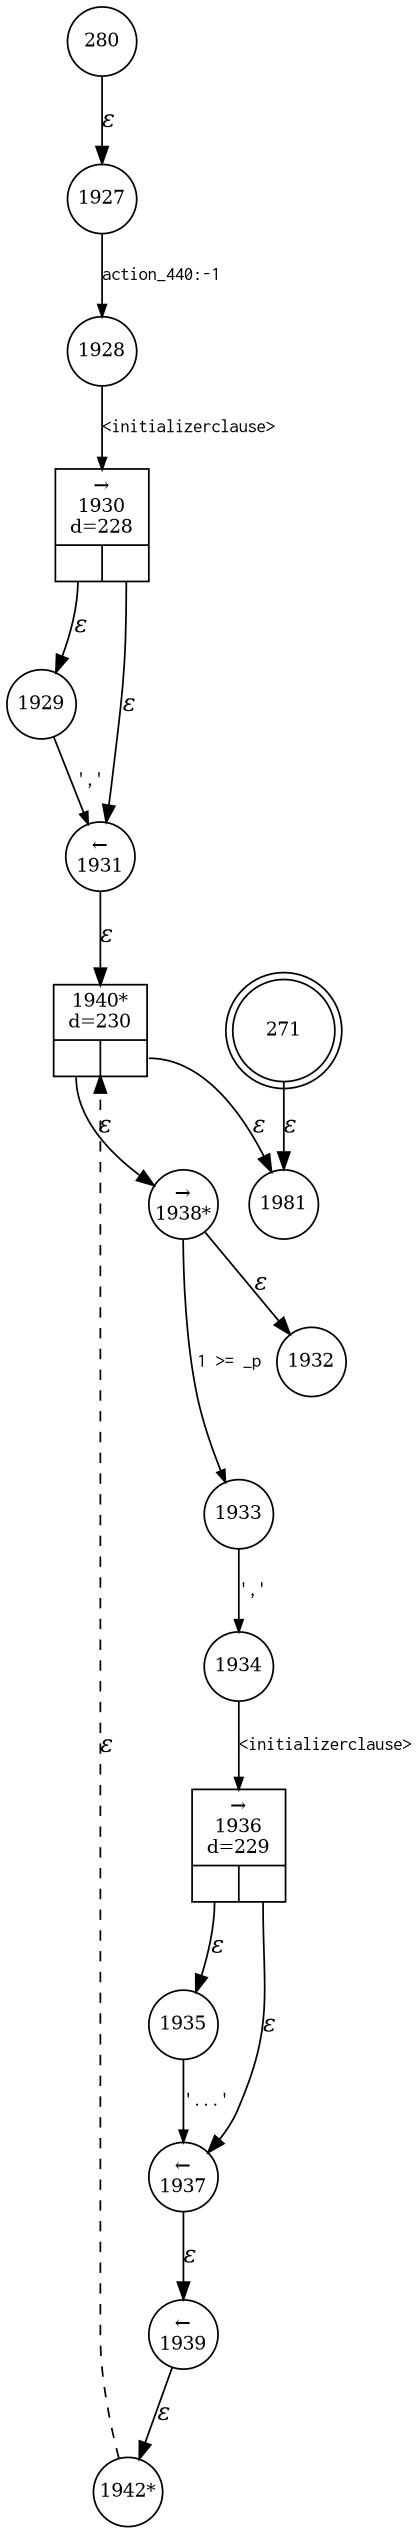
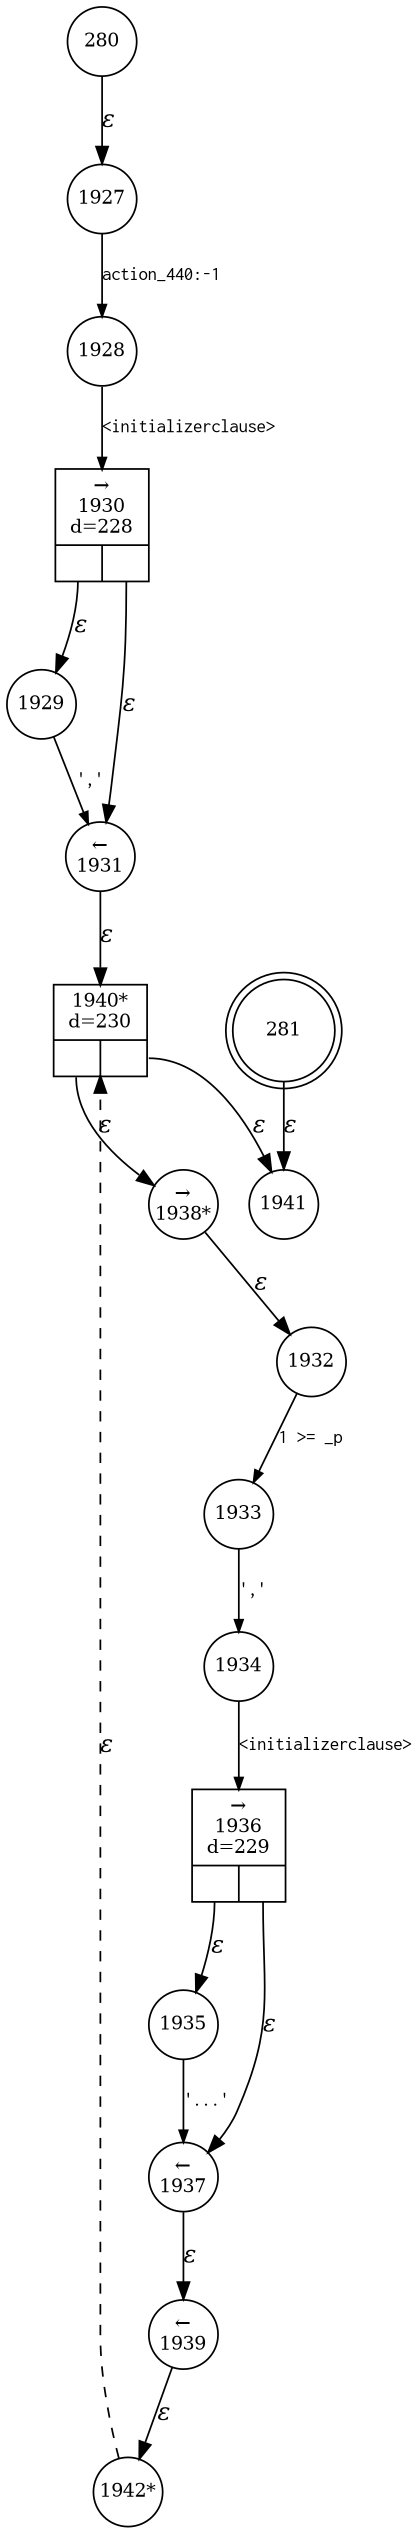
(284, 1031) -> (284, 1031)
(284, 1204) -> (284, 1204)
(191, 1357) -> (278, 1432)
